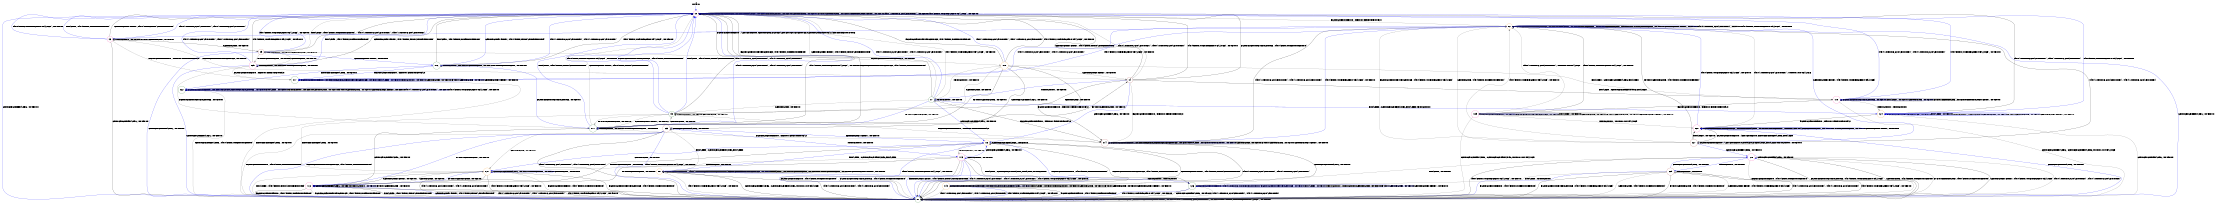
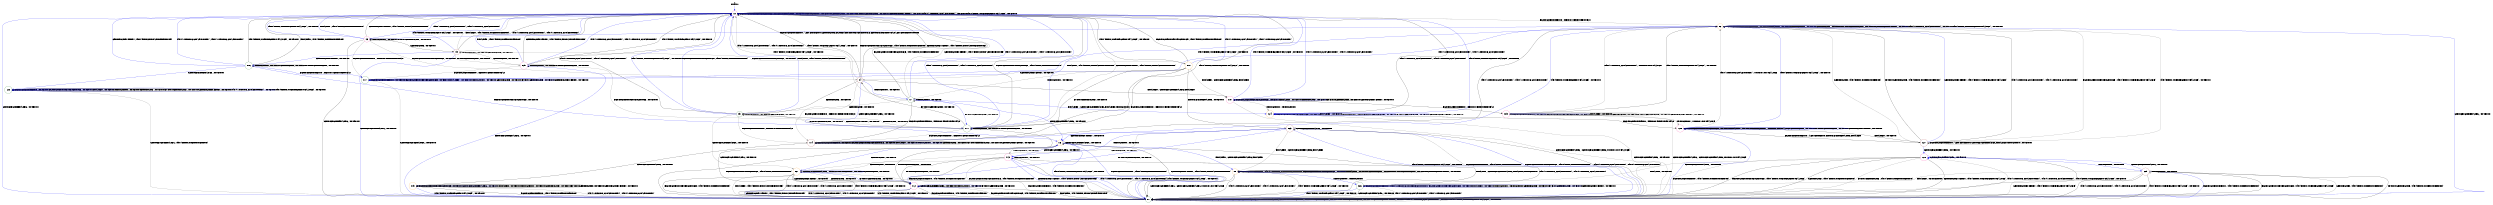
(1623, 90) -> (1171, 90)
(859, 109) -> none
